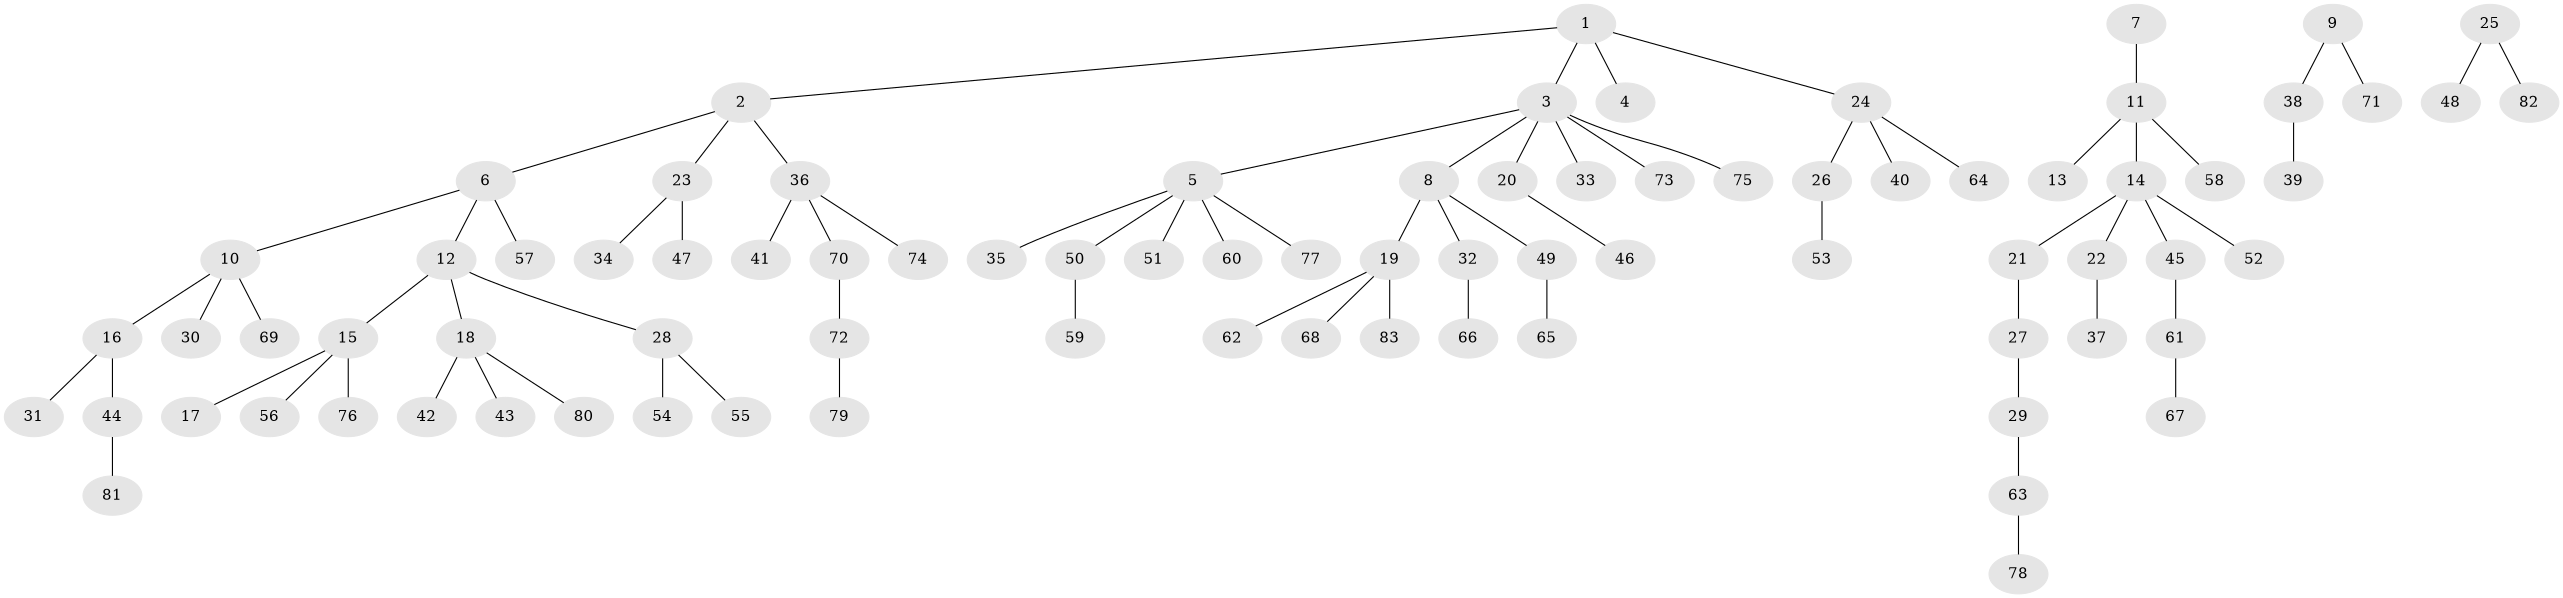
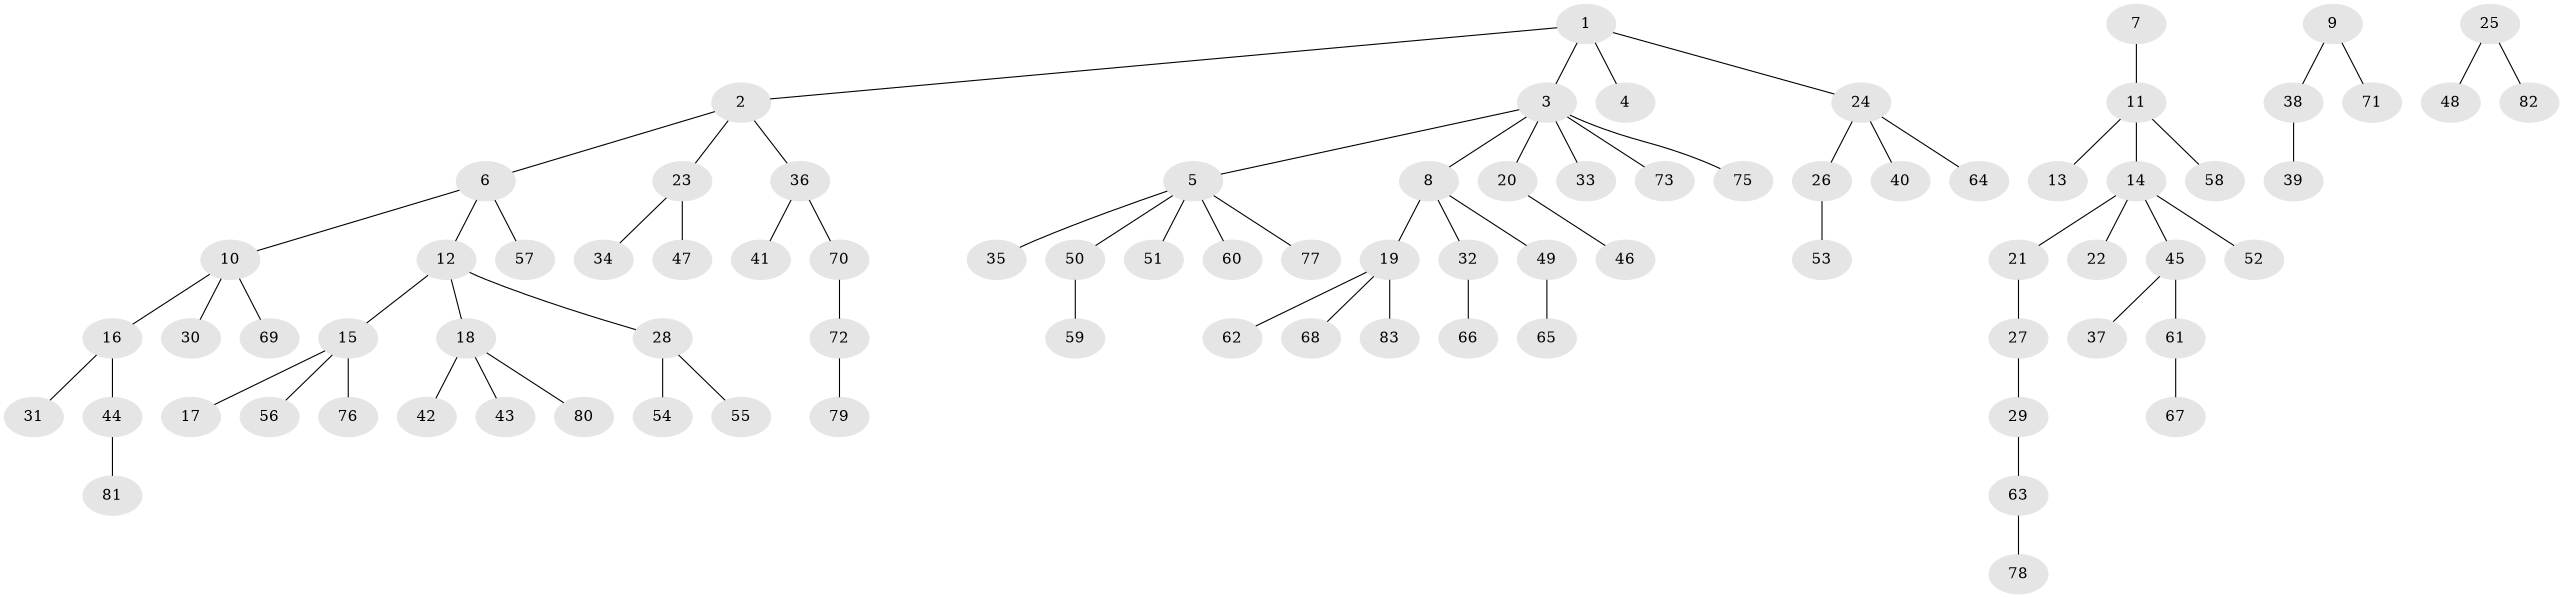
(918, 260) -> none
(2097, 299) -> (2137, 299)
